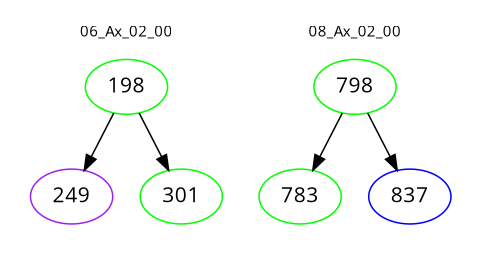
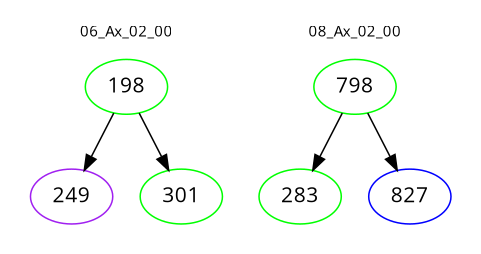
(300, 197) -> (300, 197)
(410, 197) -> (410, 197)
